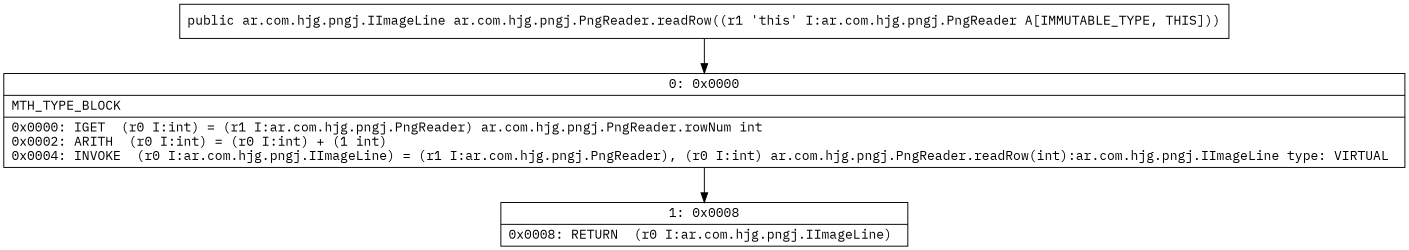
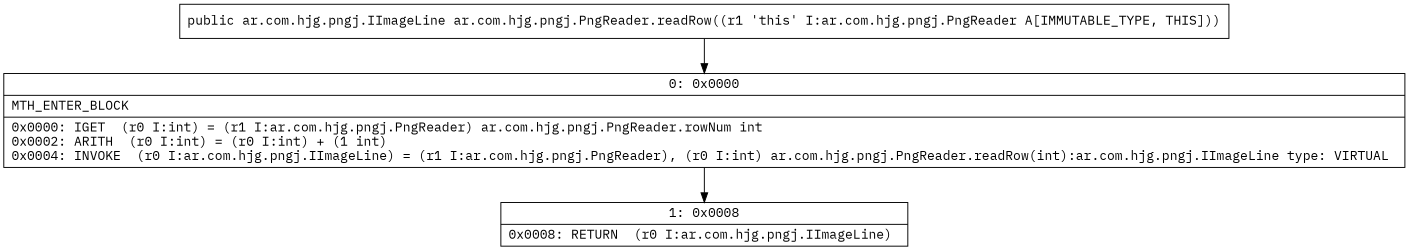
(66, 106) -> (70, 106)
